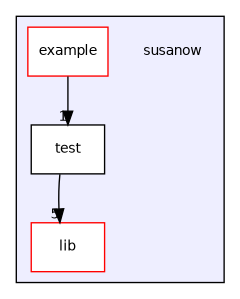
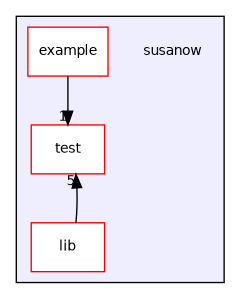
(68, 149) -> (68, 149)
(59, 192) -> (77, 205)
